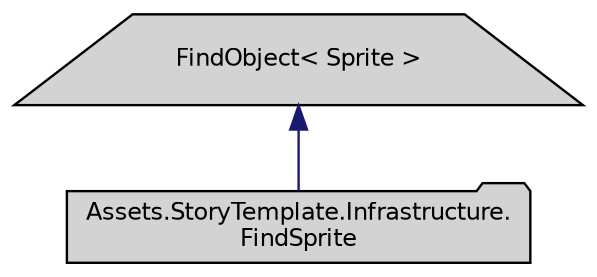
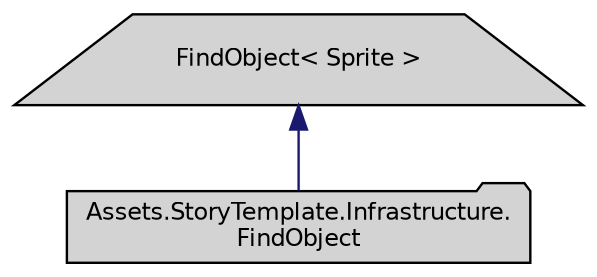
(299, 227) -> (299, 227)
